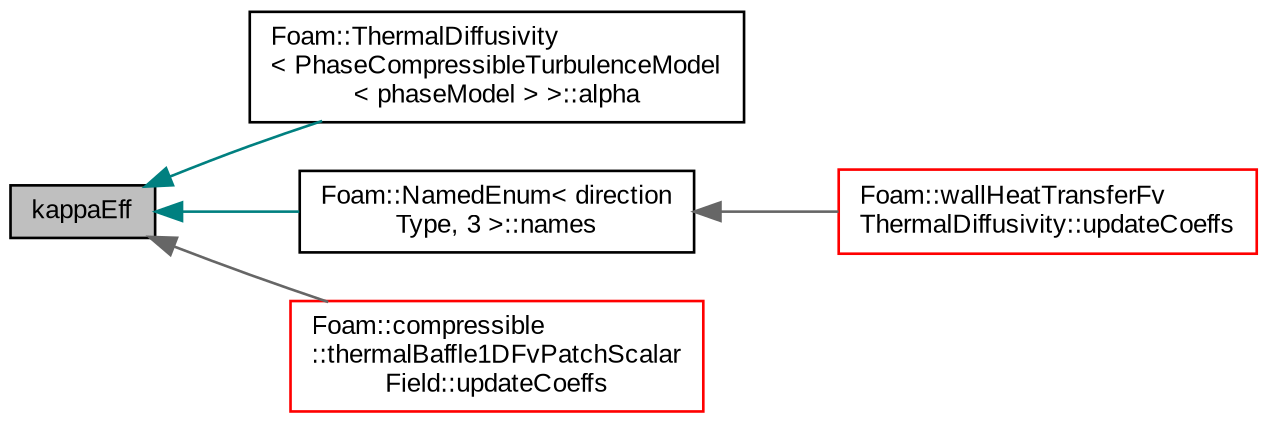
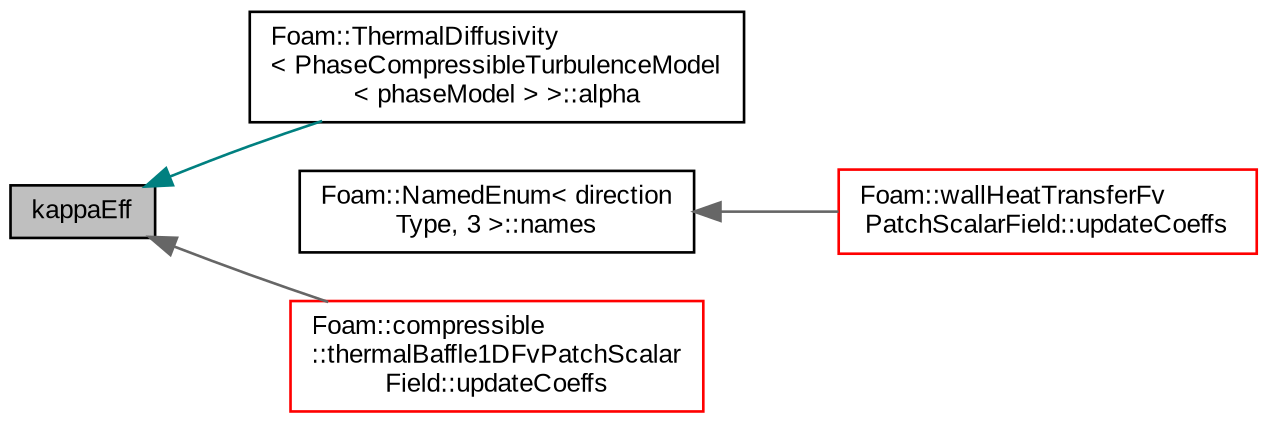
(241, 212) -> none
(1048, 212) -> (1048, 212)
